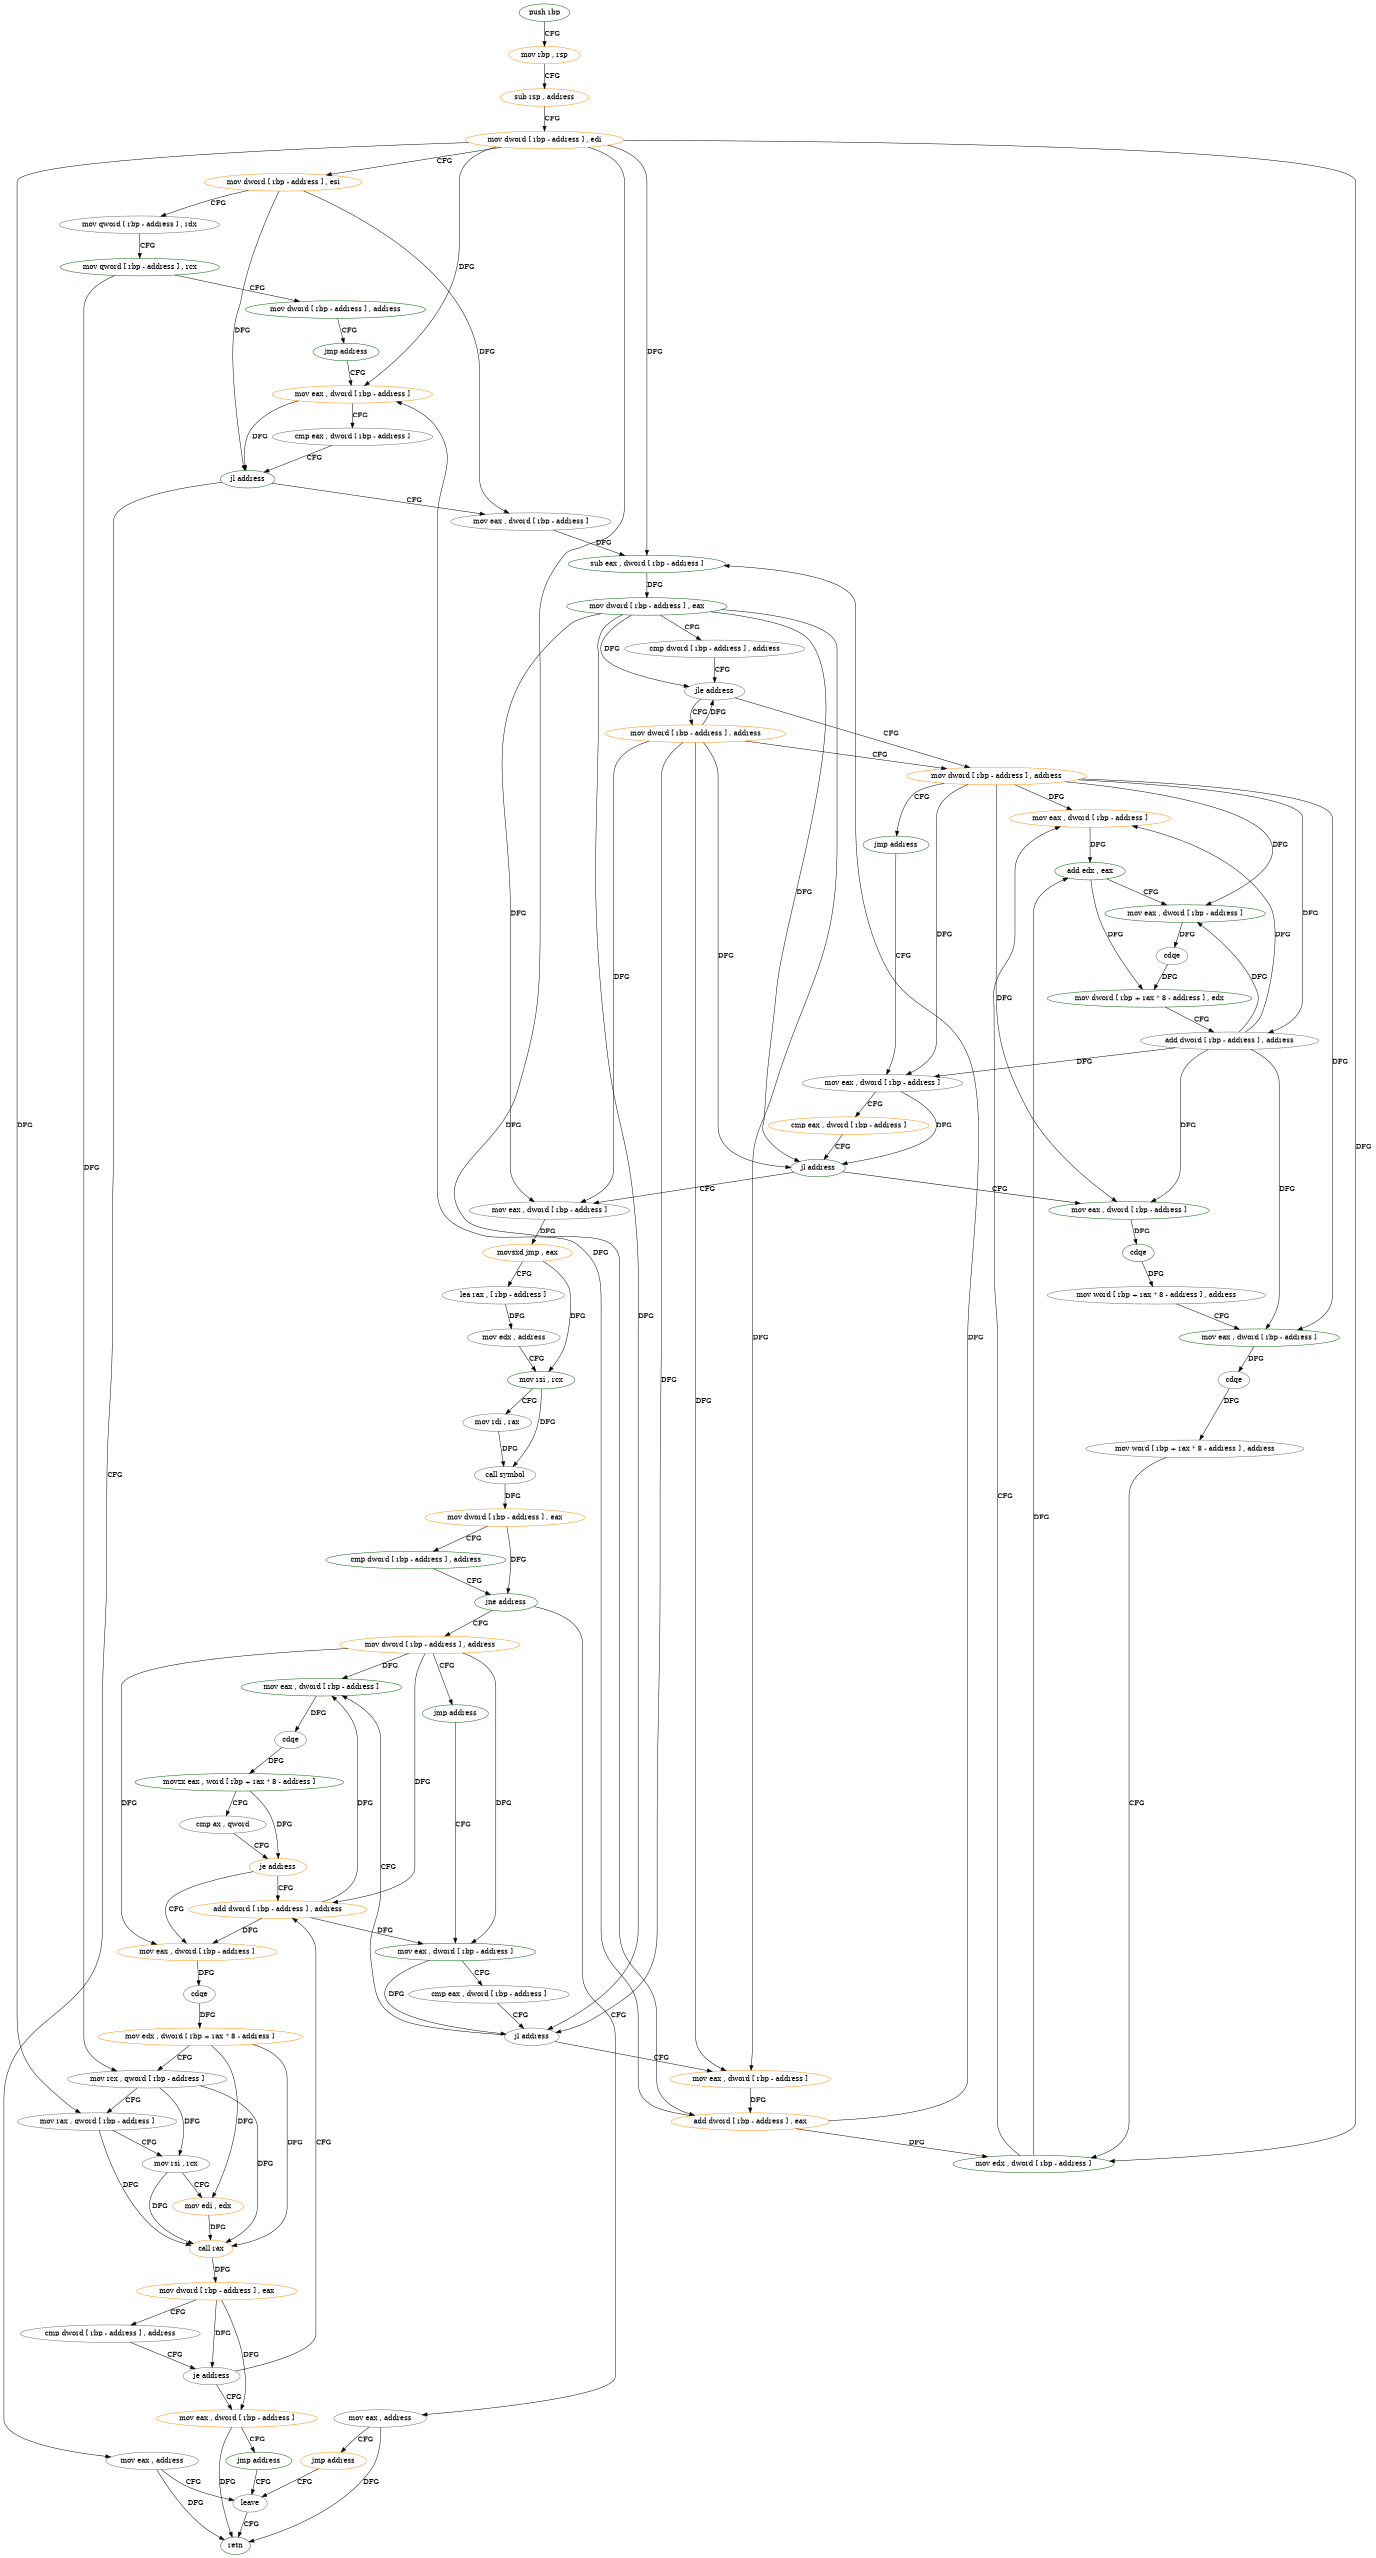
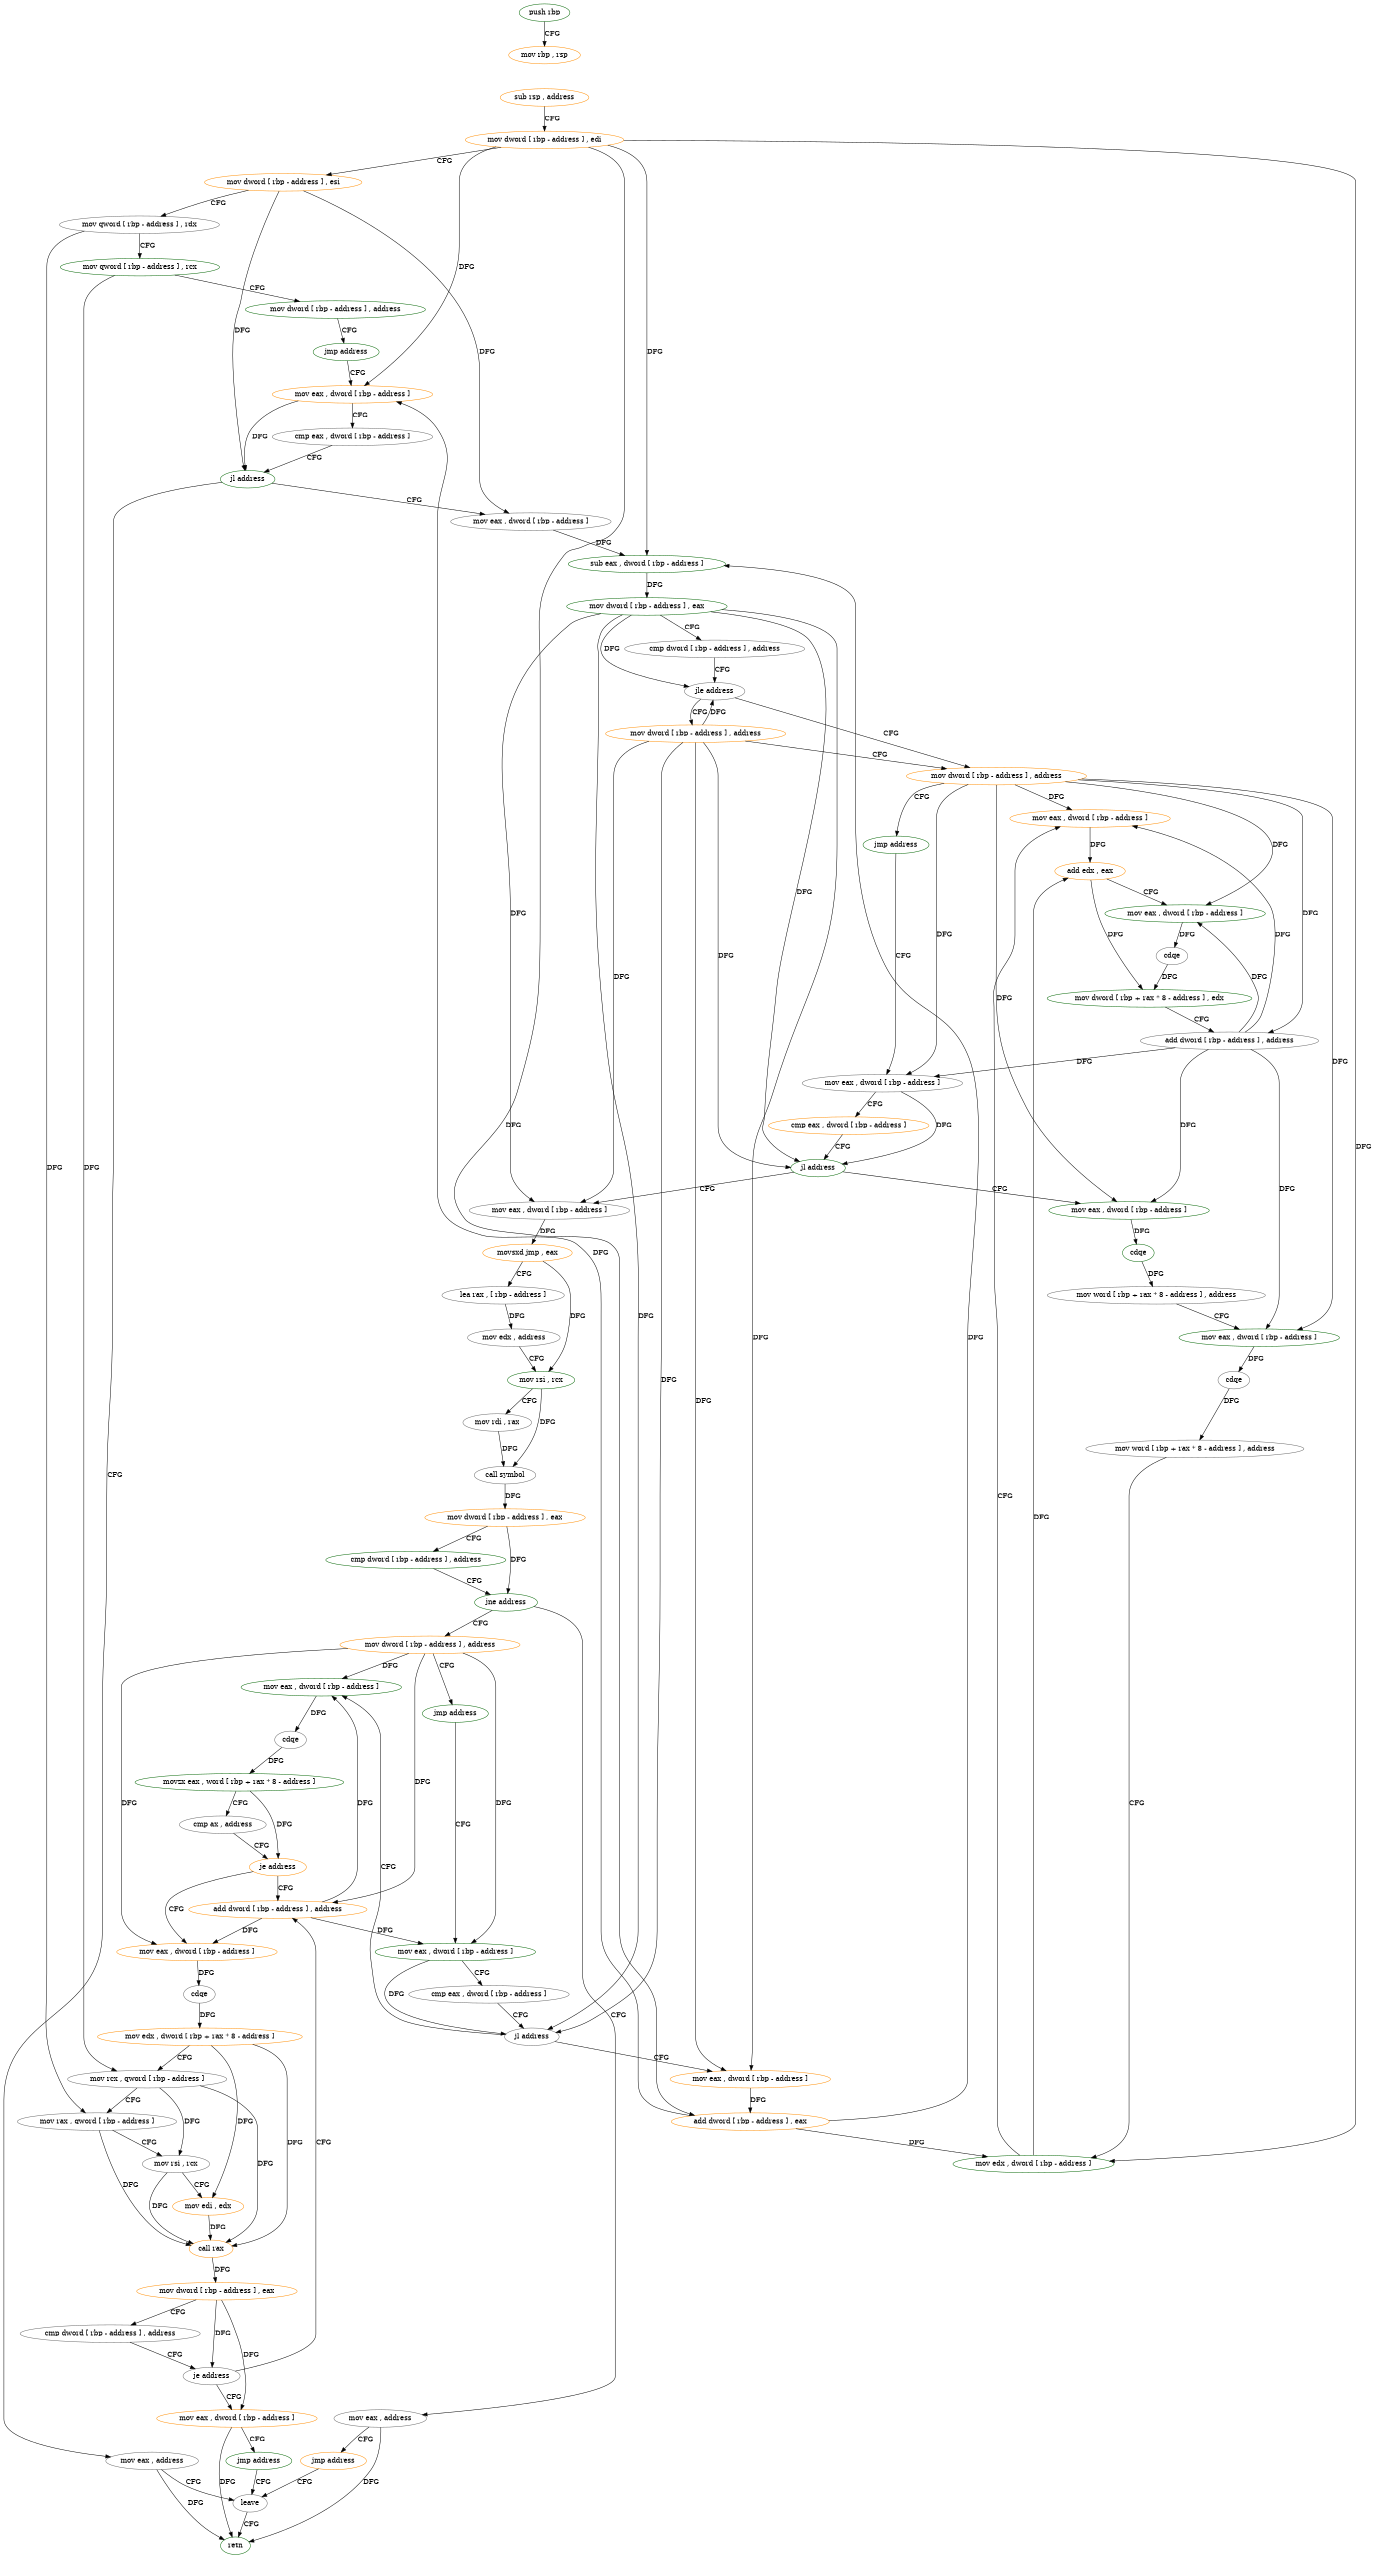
(545, 74) -> none
(1090, 871) -> (1090, 871)
(17, 930) -> (47, 1165)
(223, 1825) -> (223, 1825)
